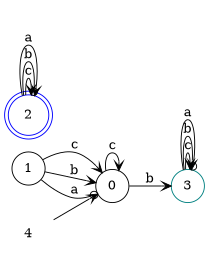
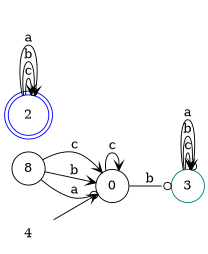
(29, 169) -> (29, 169)
(146, 186) -> (146, 186)
